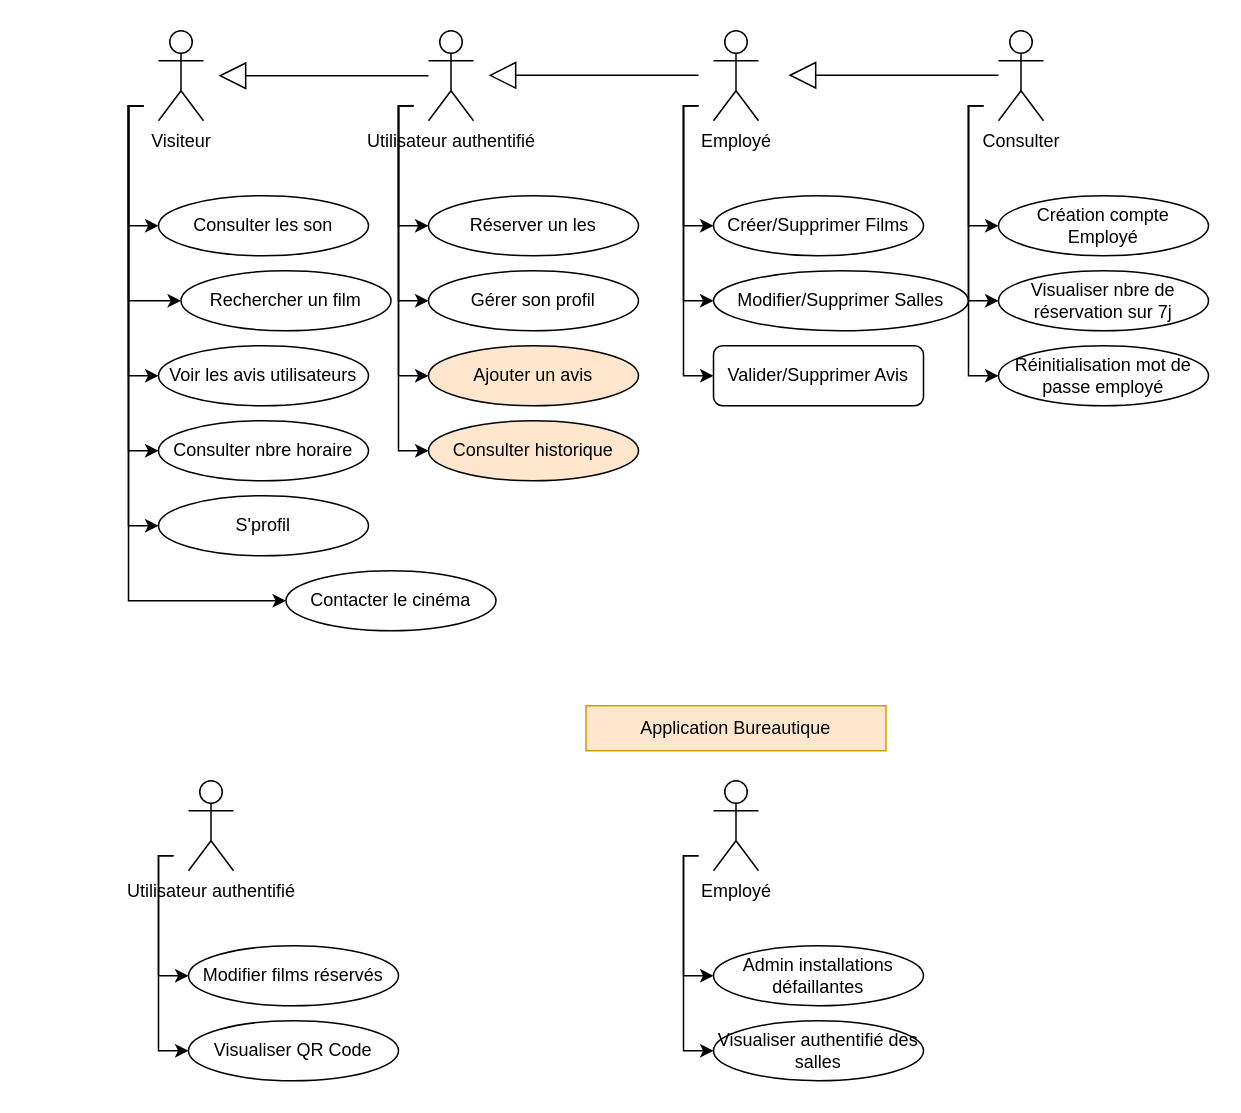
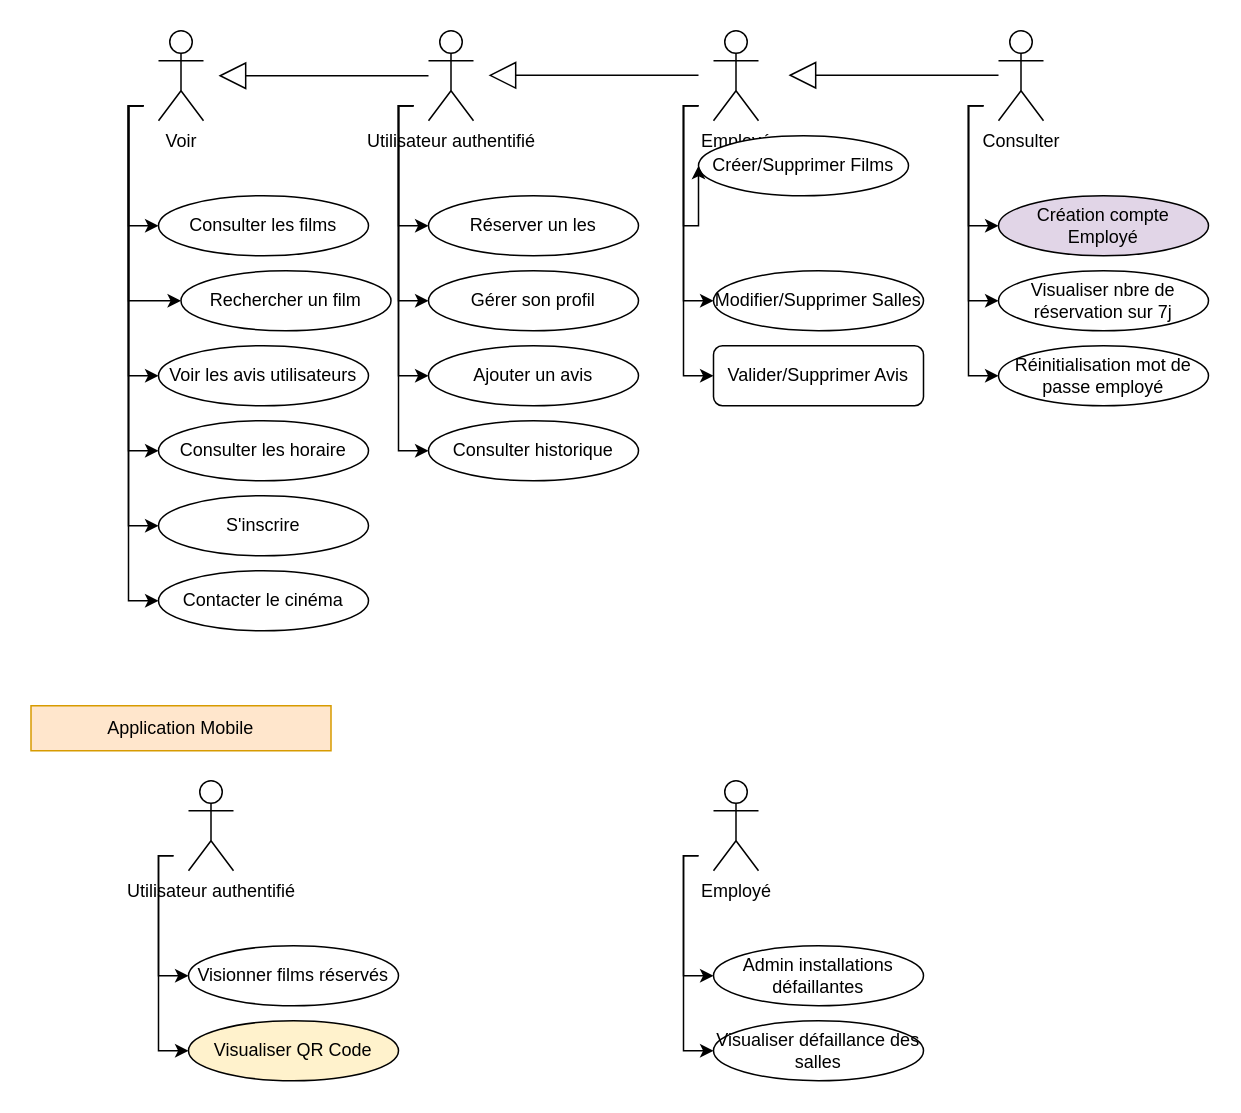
(182, 142) -> (182, 142)
(263, 226) -> (263, 226)
(818, 226) -> (803, 166)
(1103, 226) -> (1103, 226)
(841, 301) -> (818, 301)
(533, 376) -> (533, 376)
(263, 451) -> (263, 451)
(533, 451) -> (533, 451)
(263, 526) -> (263, 526)
(391, 601) -> (263, 601)
none -> (181, 728)
(736, 728) -> none
(293, 976) -> (293, 976)
(293, 1051) -> (293, 1051)
(818, 1051) -> (818, 1051)
